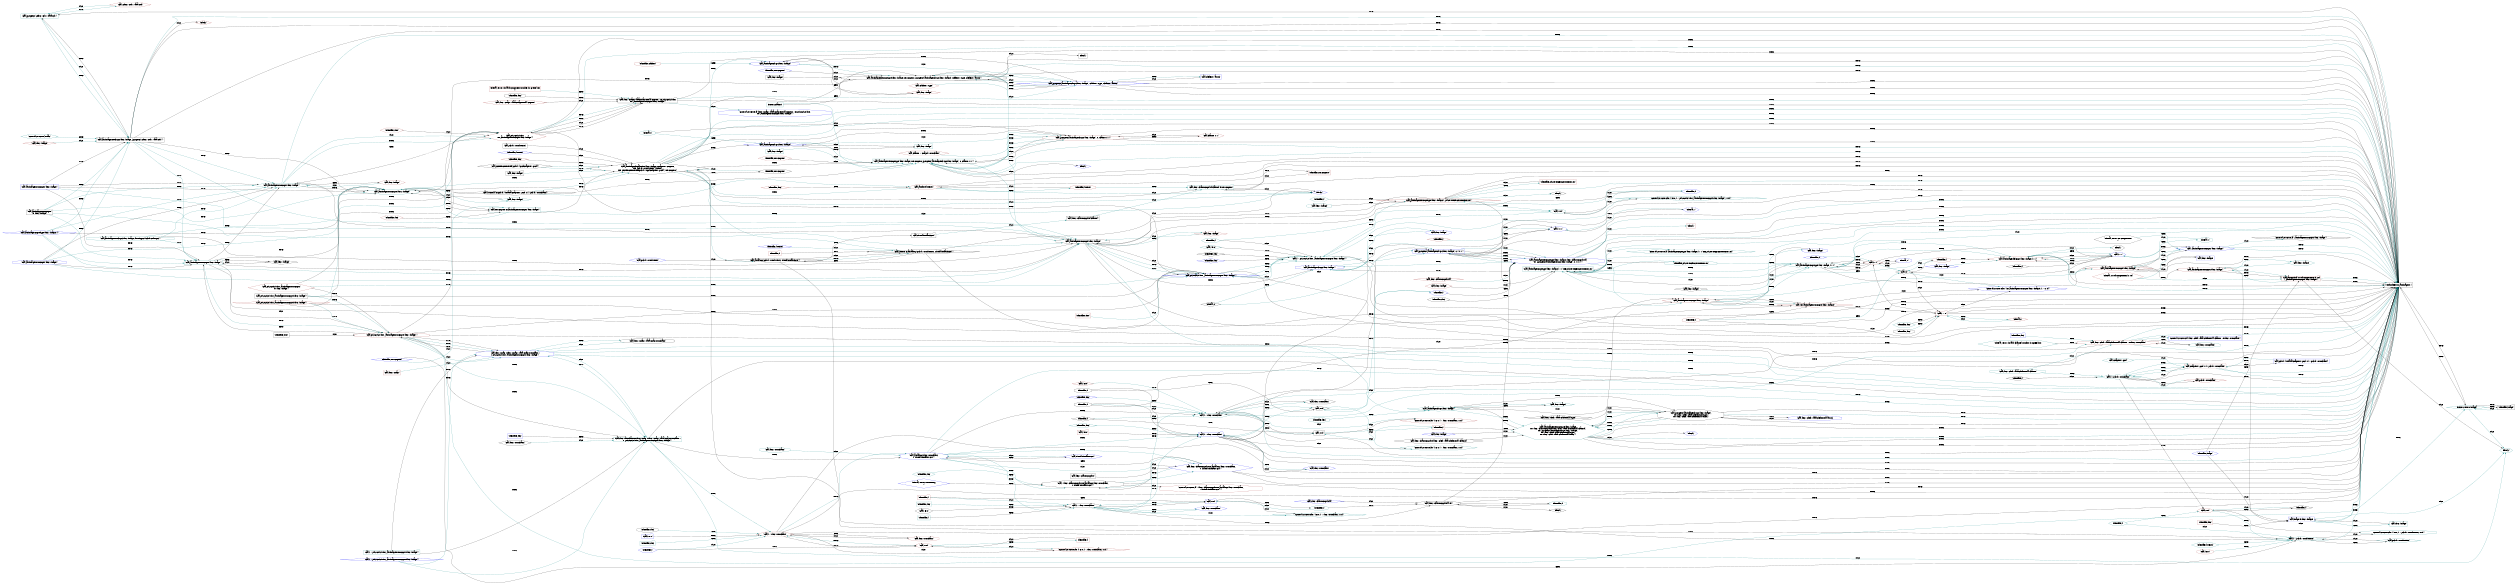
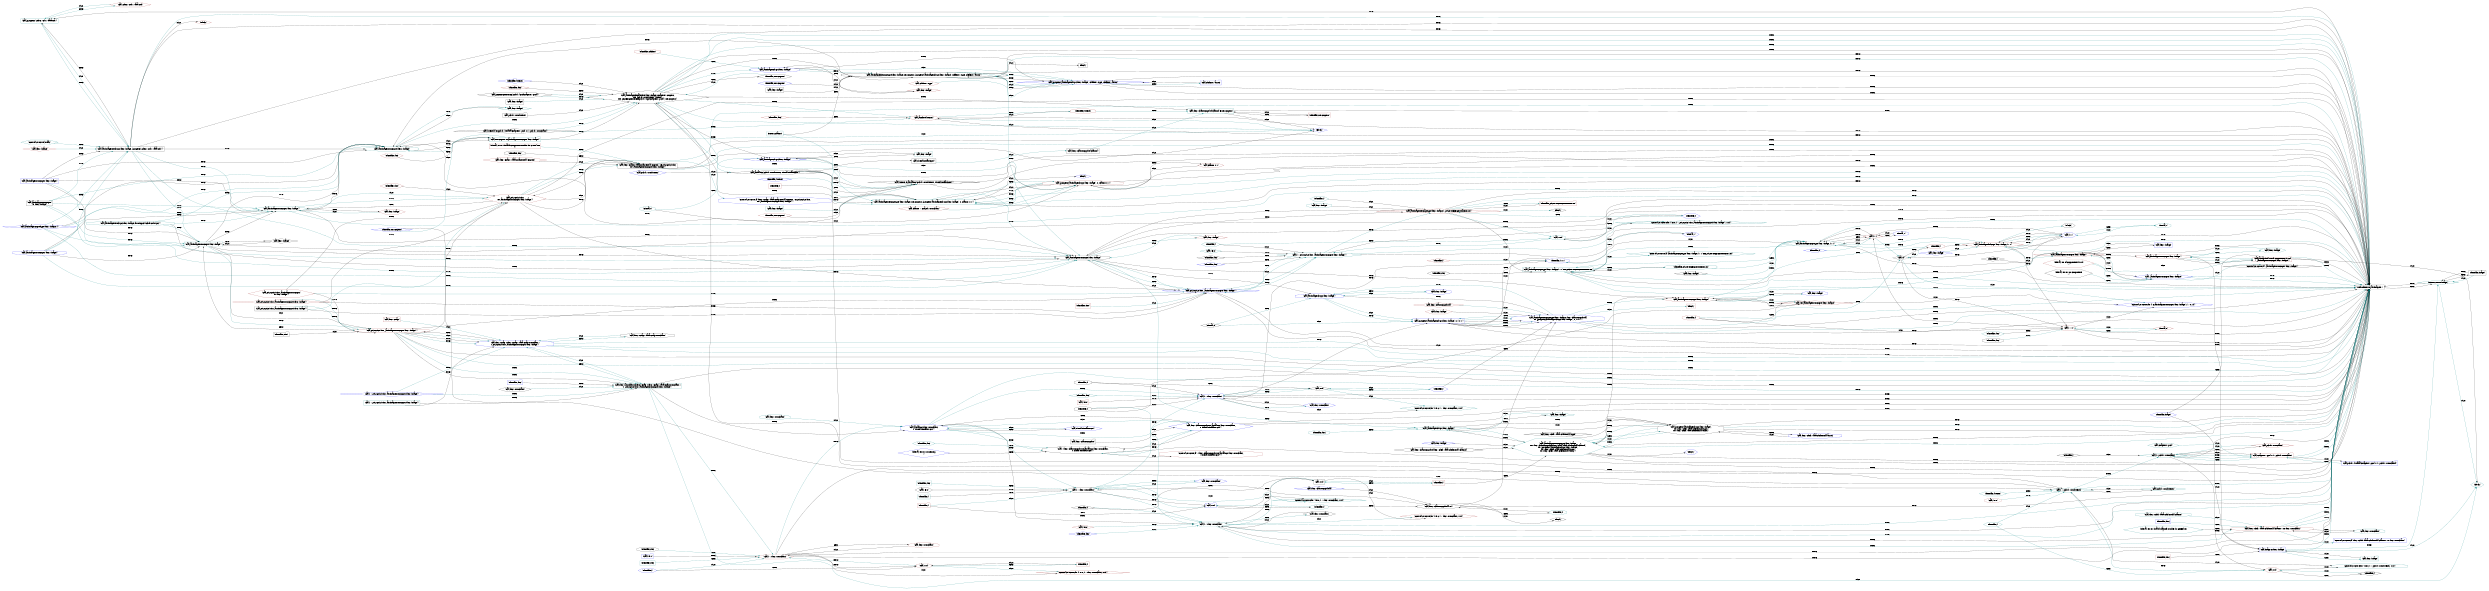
(1558, 229) -> (1558, 261)
(2018, 232) -> (1993, 219)
(1920, 288) -> (1957, 300)
(1884, 310) -> (2036, 282)
(2071, 375) -> (2115, 473)
